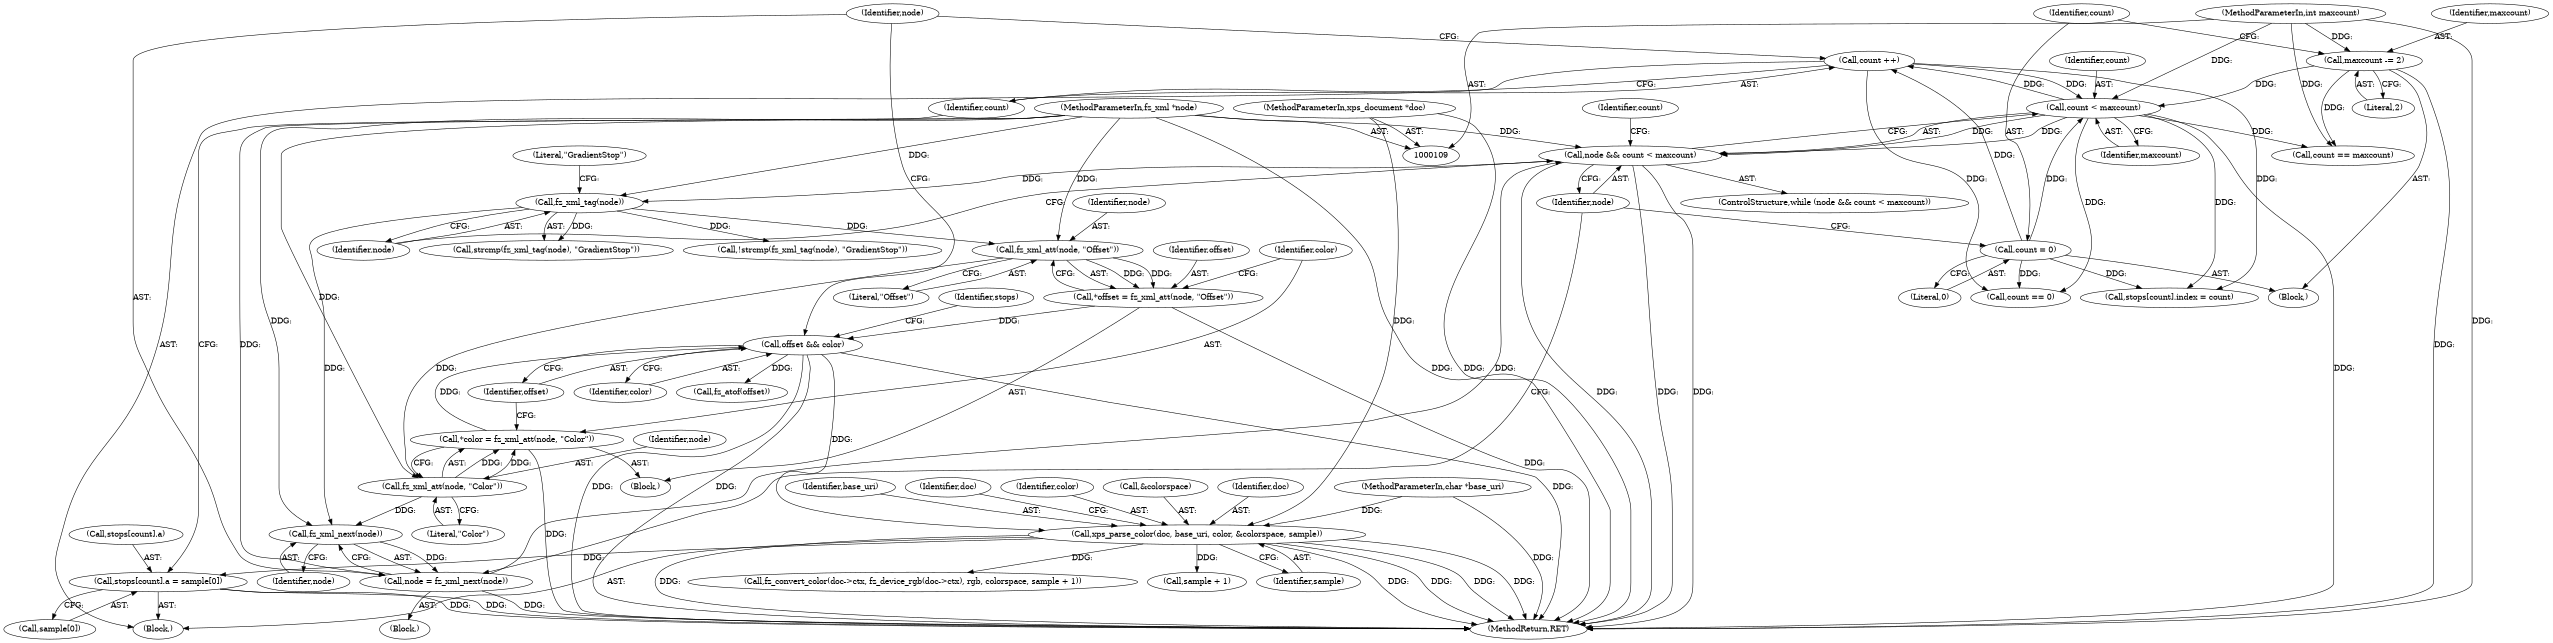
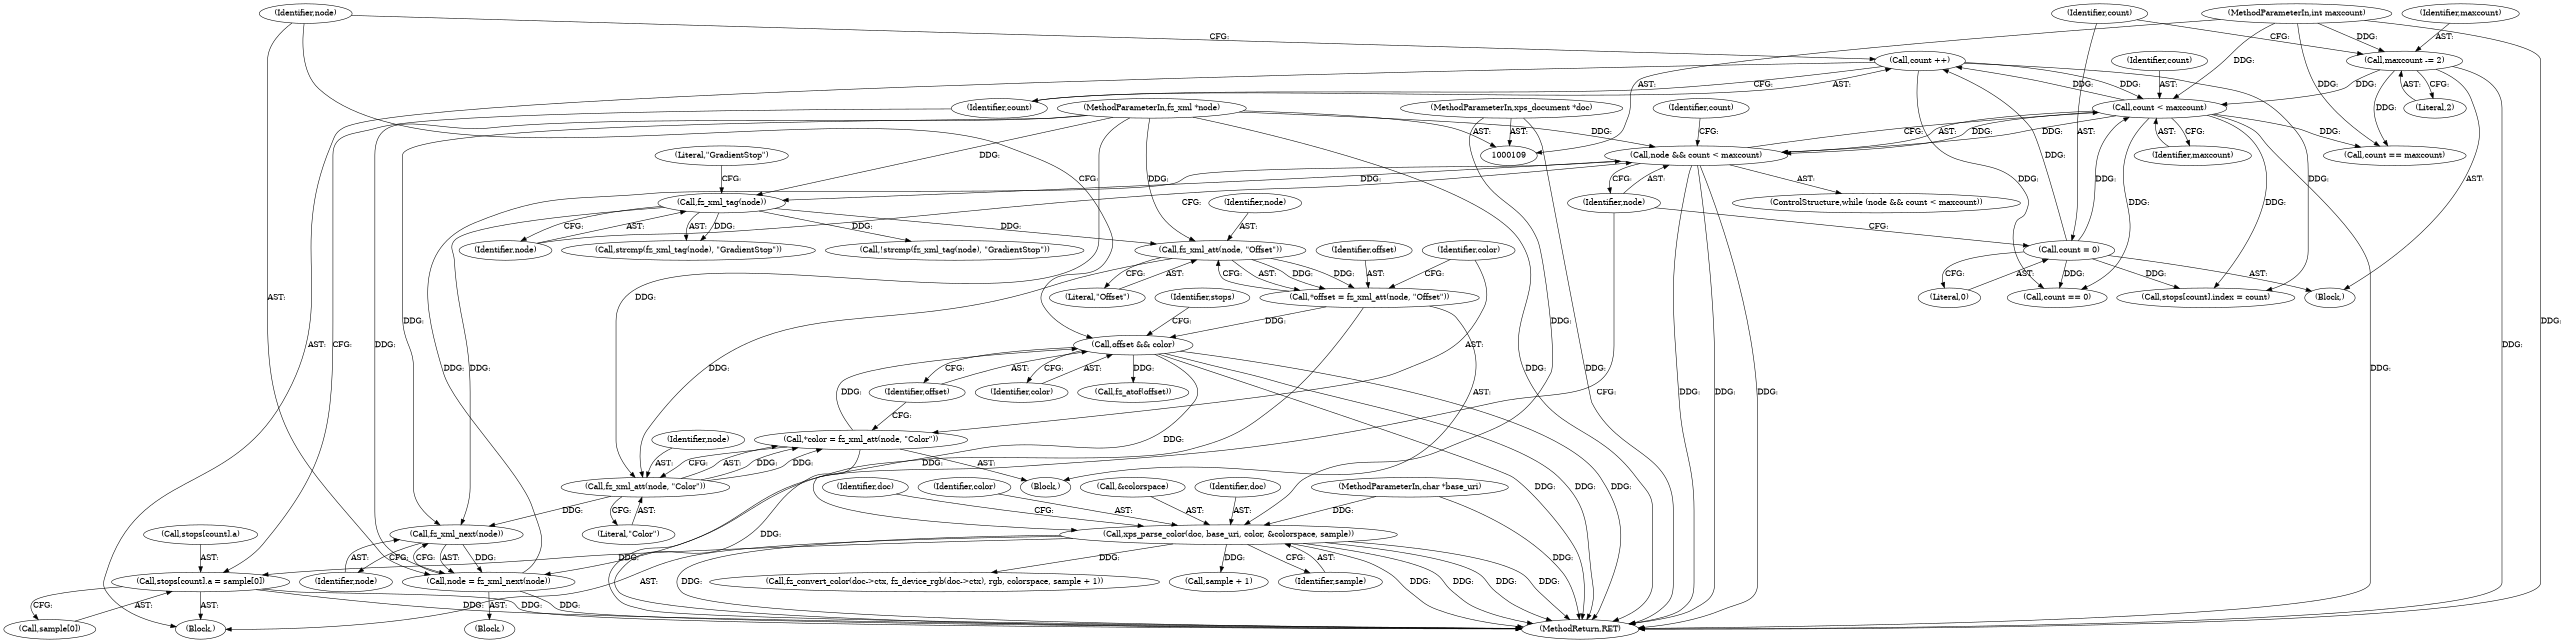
(840, 487) -> none
